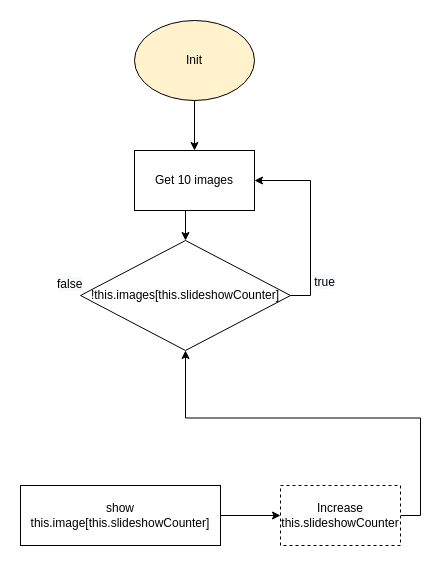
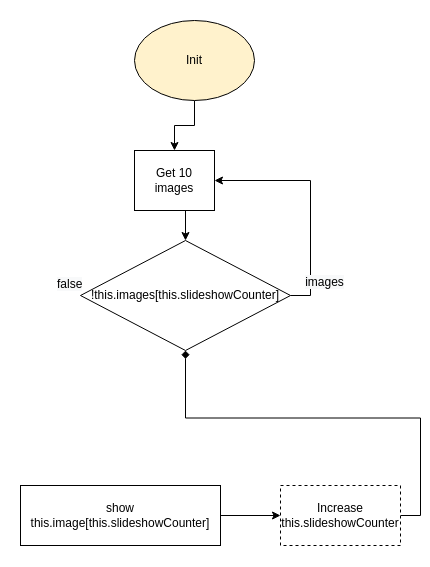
(195, 181) -> (175, 181)
(325, 283) -> (325, 283)
(186, 359) -> (186, 359)
